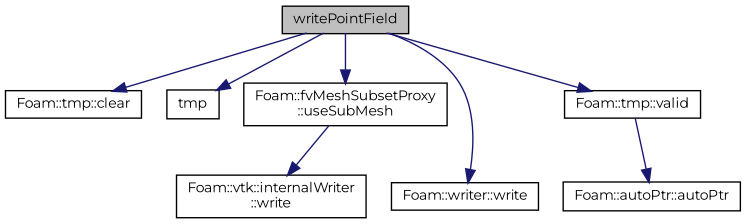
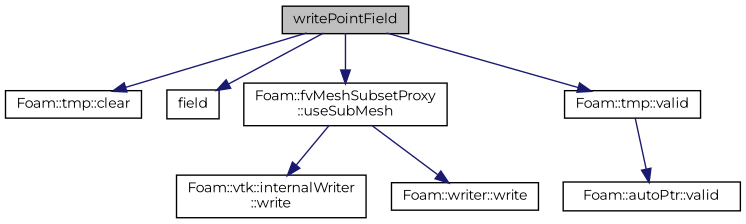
(460, 83) -> (405, 150)
(193, 104) -> (193, 104)
(652, 196) -> (652, 196)
